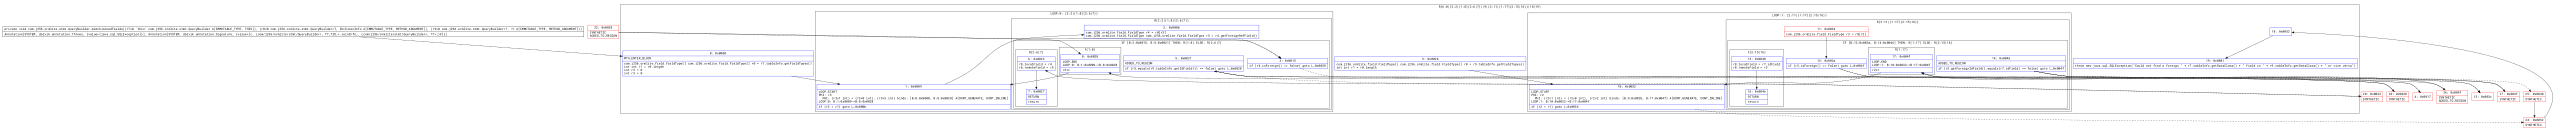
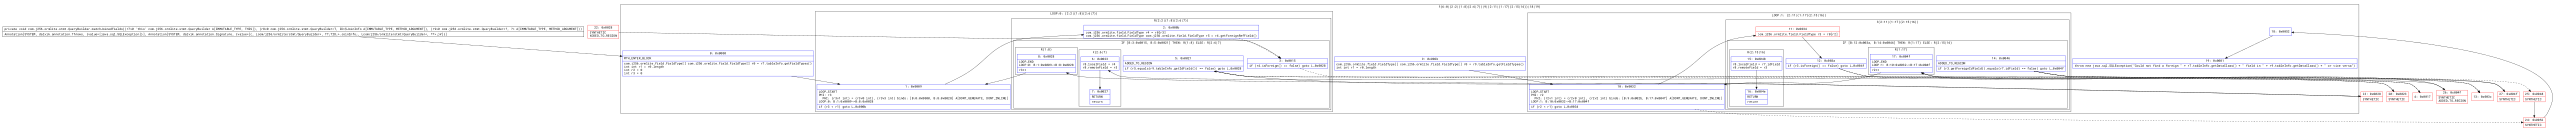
(851, 36) -> none
none -> (1704, 55)
